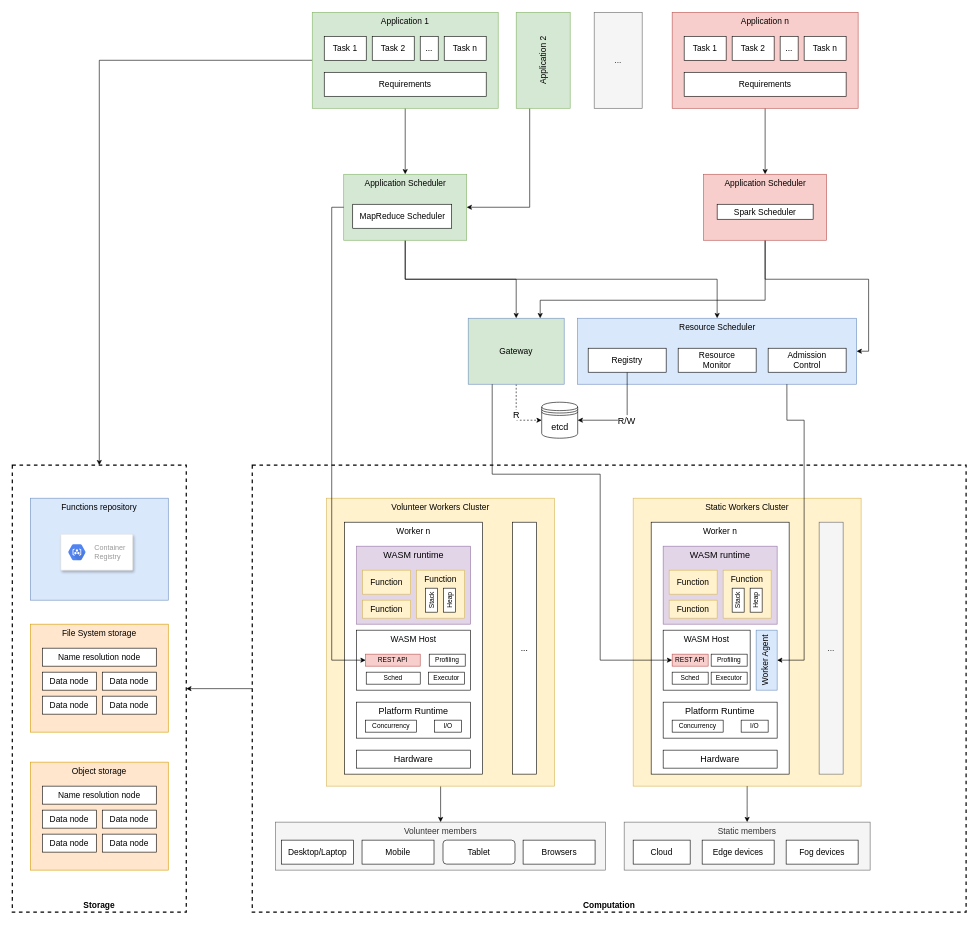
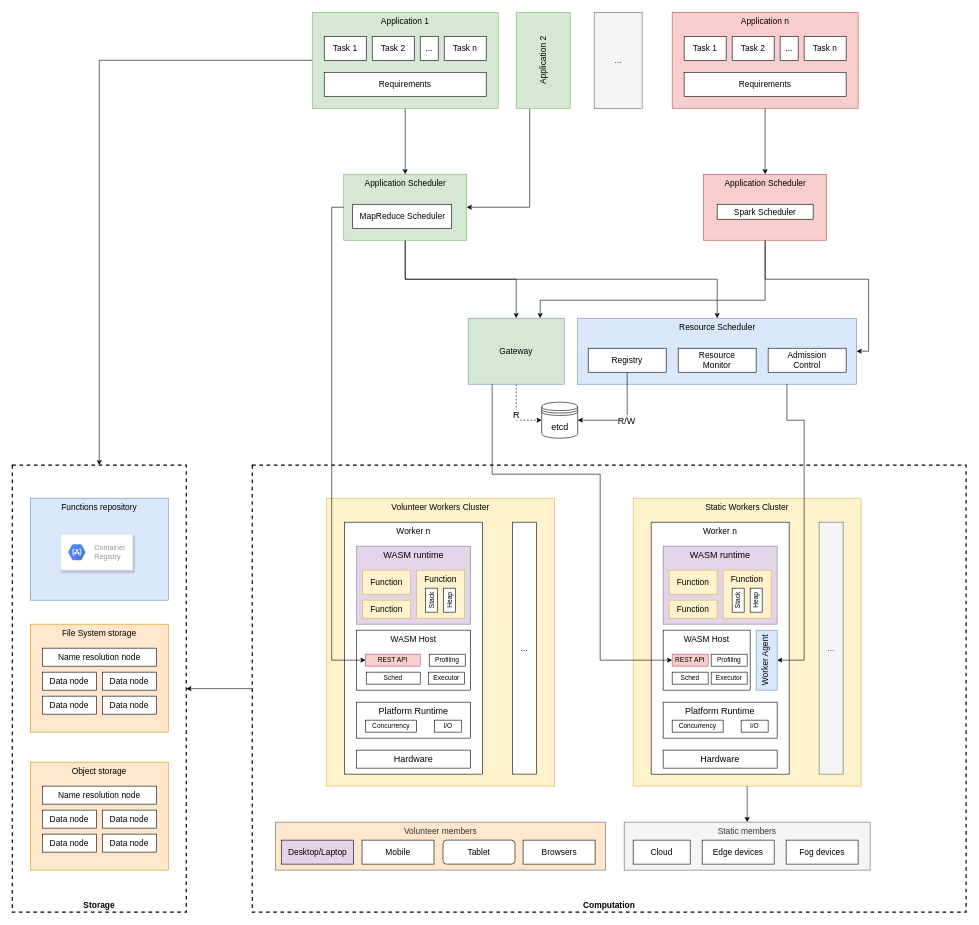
(441, 802) -> none
(441, 846) -> (441, 846)
(318, 852) -> (318, 852)
